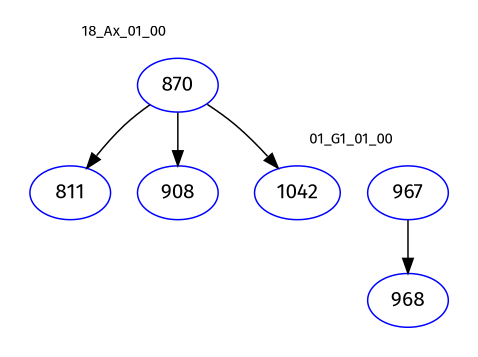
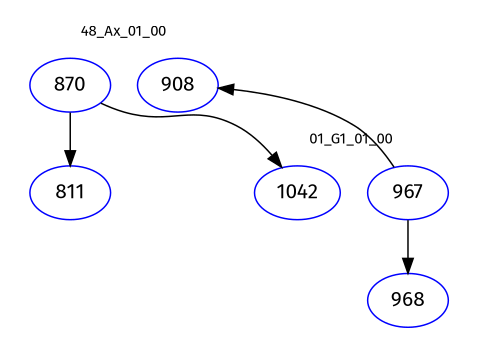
(124, 32) -> (124, 32)
(178, 132) -> (323, 110)
